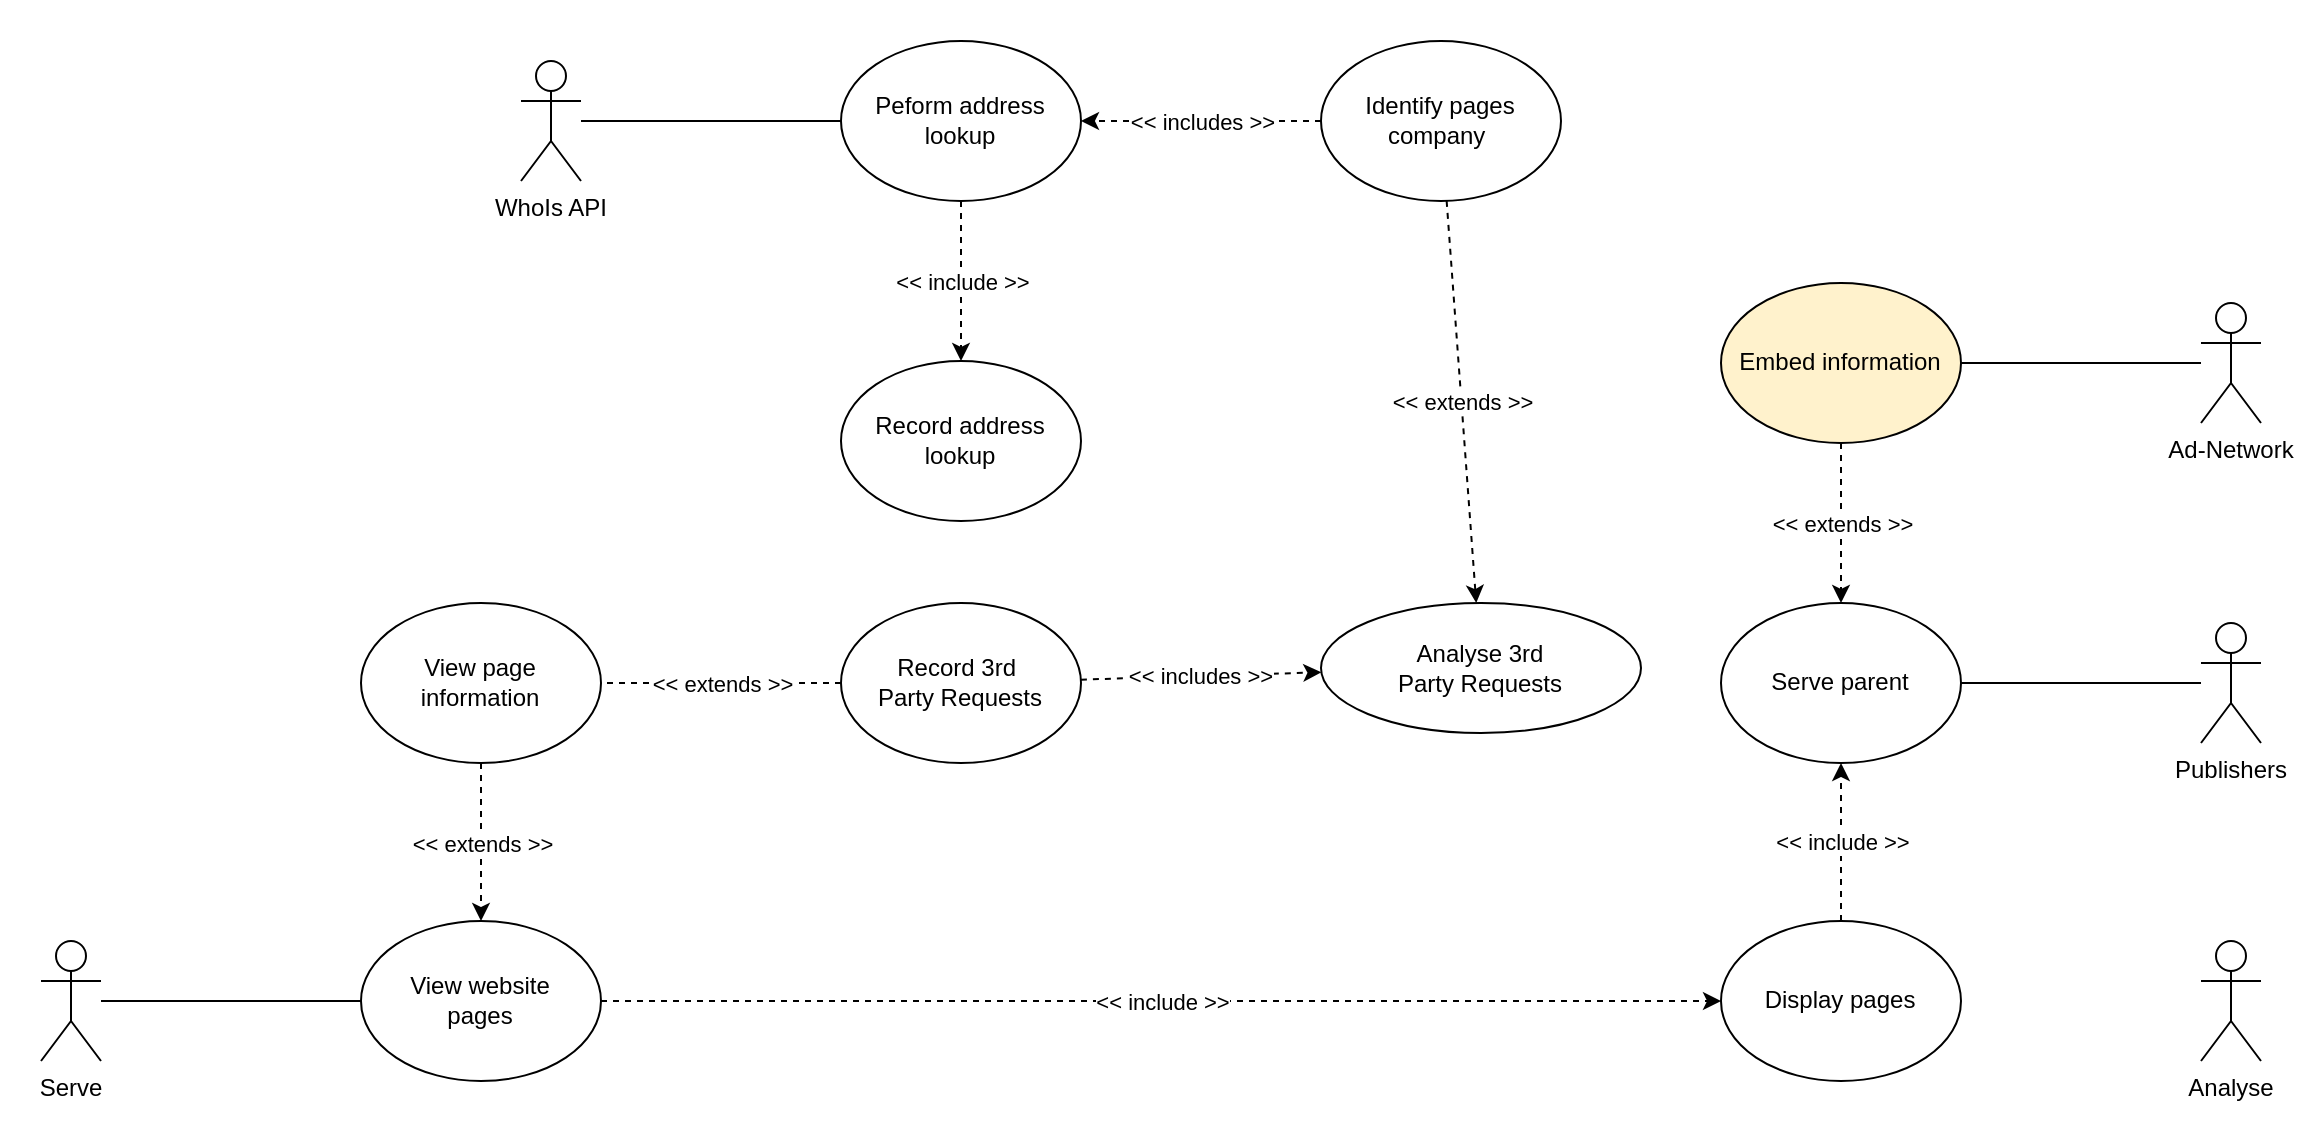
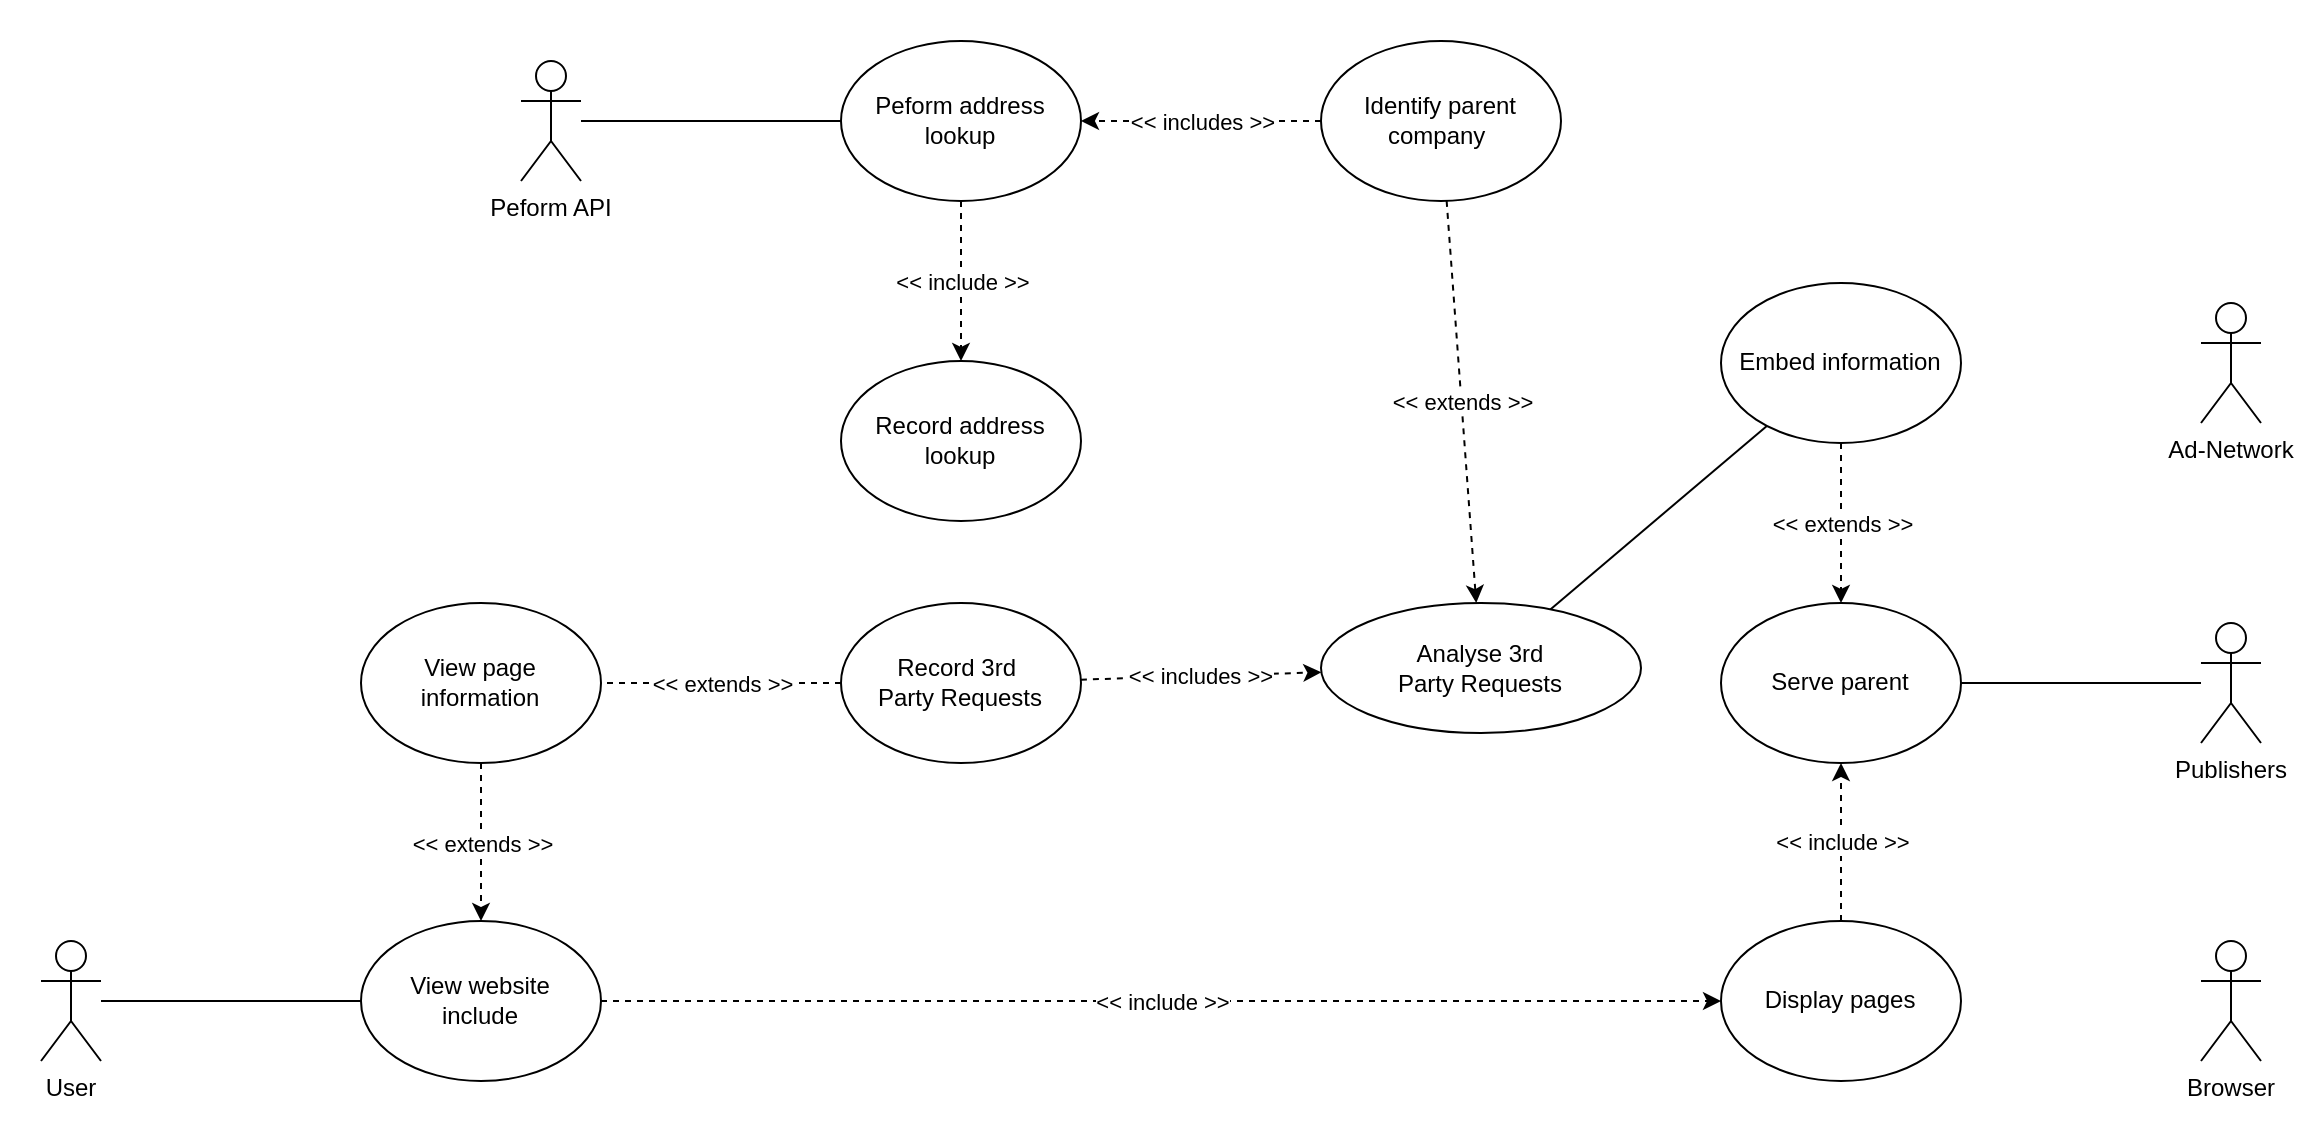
(1441, 121) -> (1441, 121)
(552, 209) -> (552, 209)
(1841, 363) -> (1841, 363)
(2081, 363) -> (1659, 517)
(481, 1001) -> (481, 1001)
(72, 1089) -> (72, 1089)
(2232, 1089) -> (2232, 1089)
